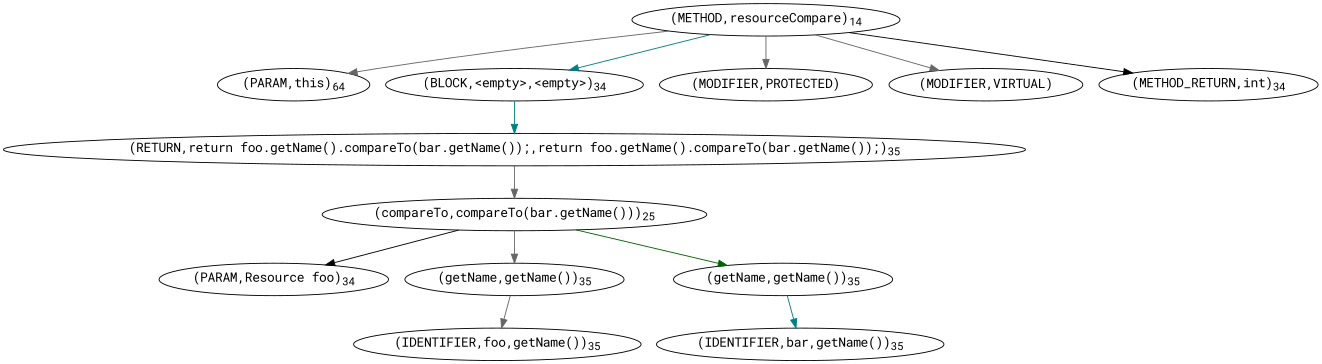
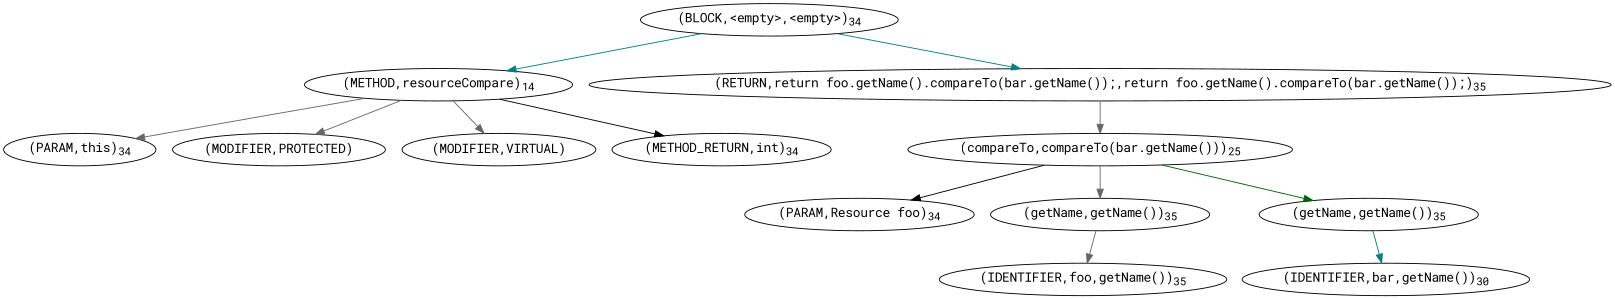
(644, 51) -> (609, 51)
(339, 83) -> (125, 148)
(897, 343) -> (1483, 278)
